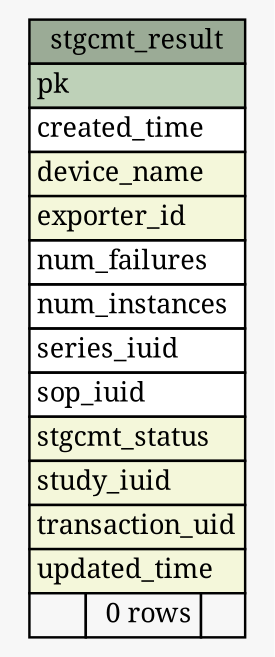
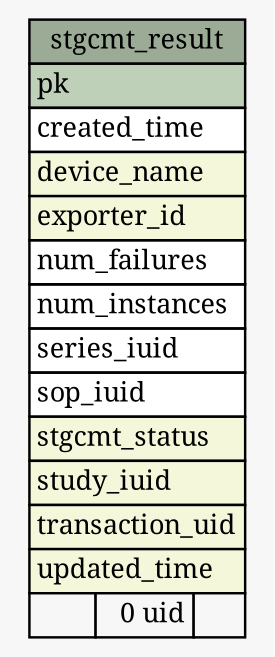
(150, 614) -> (153, 614)
